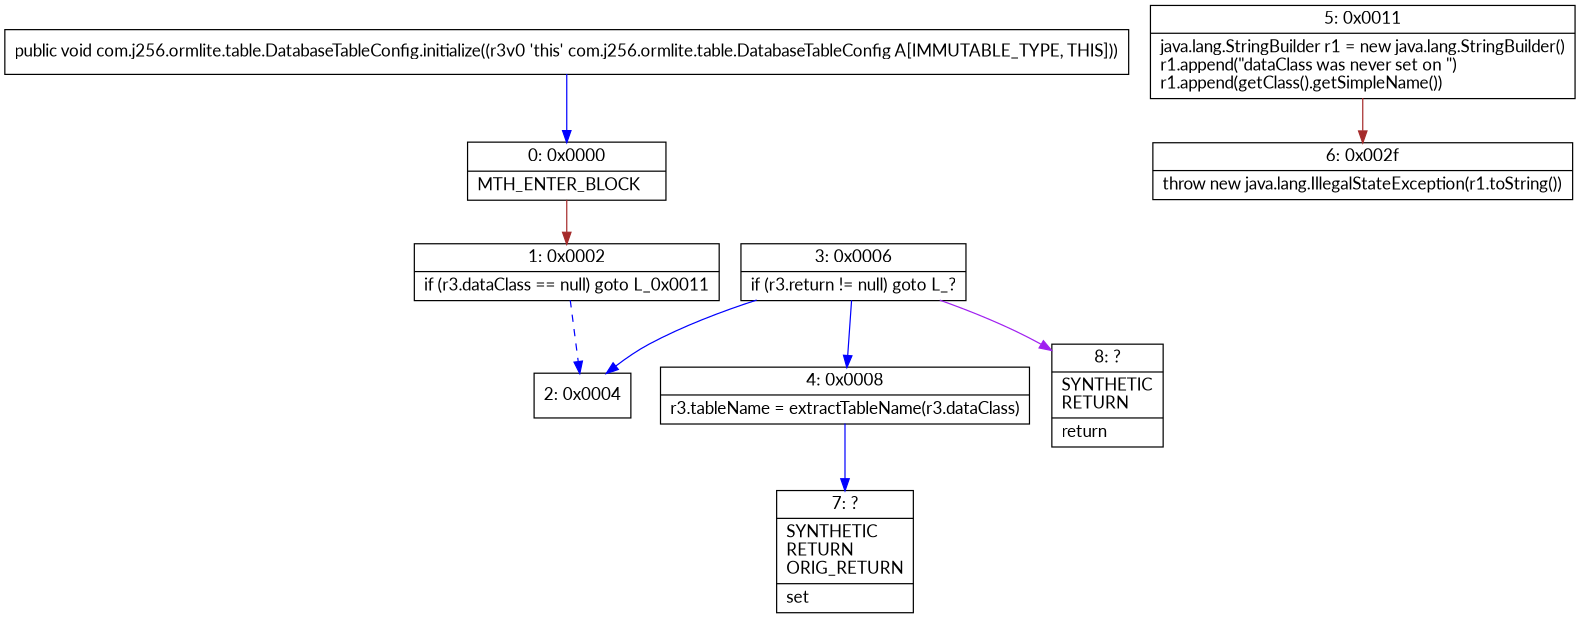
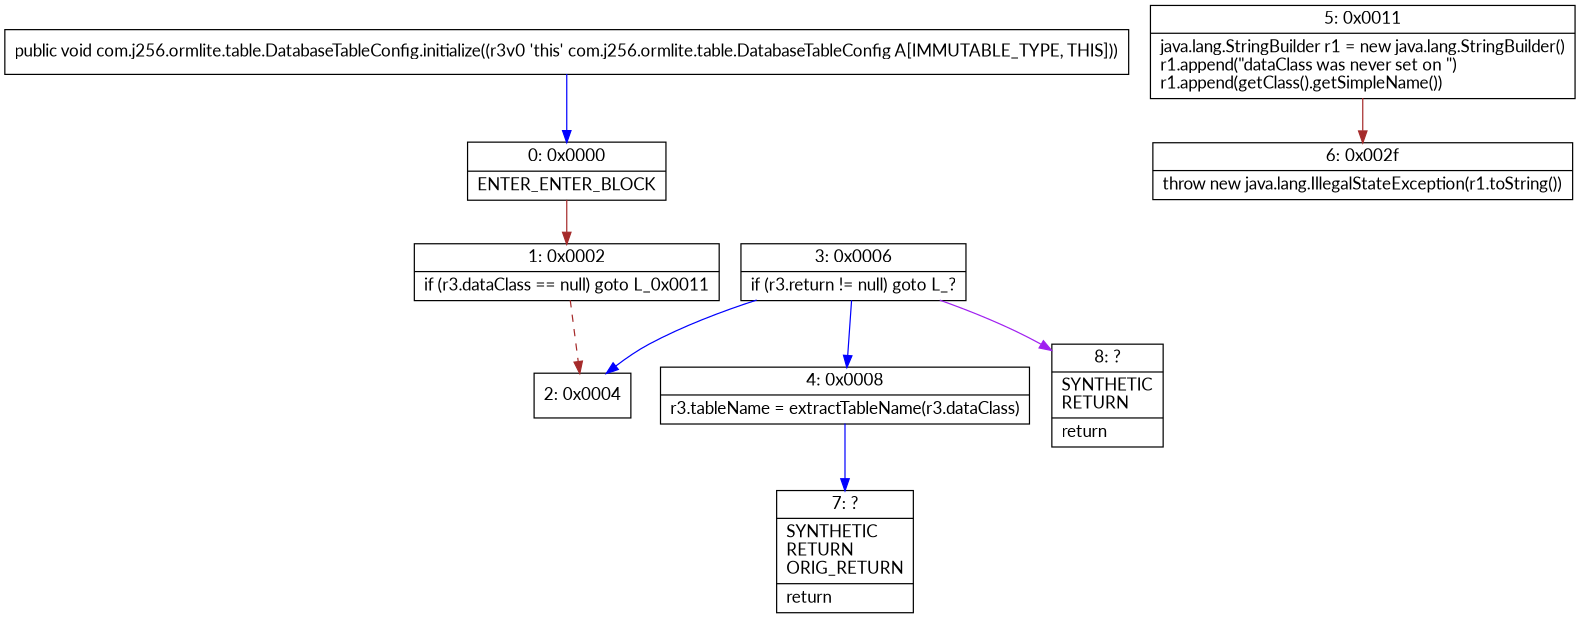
(559, 185) -> (567, 185)
(574, 331) -> (574, 331)
(798, 598) -> (809, 598)
